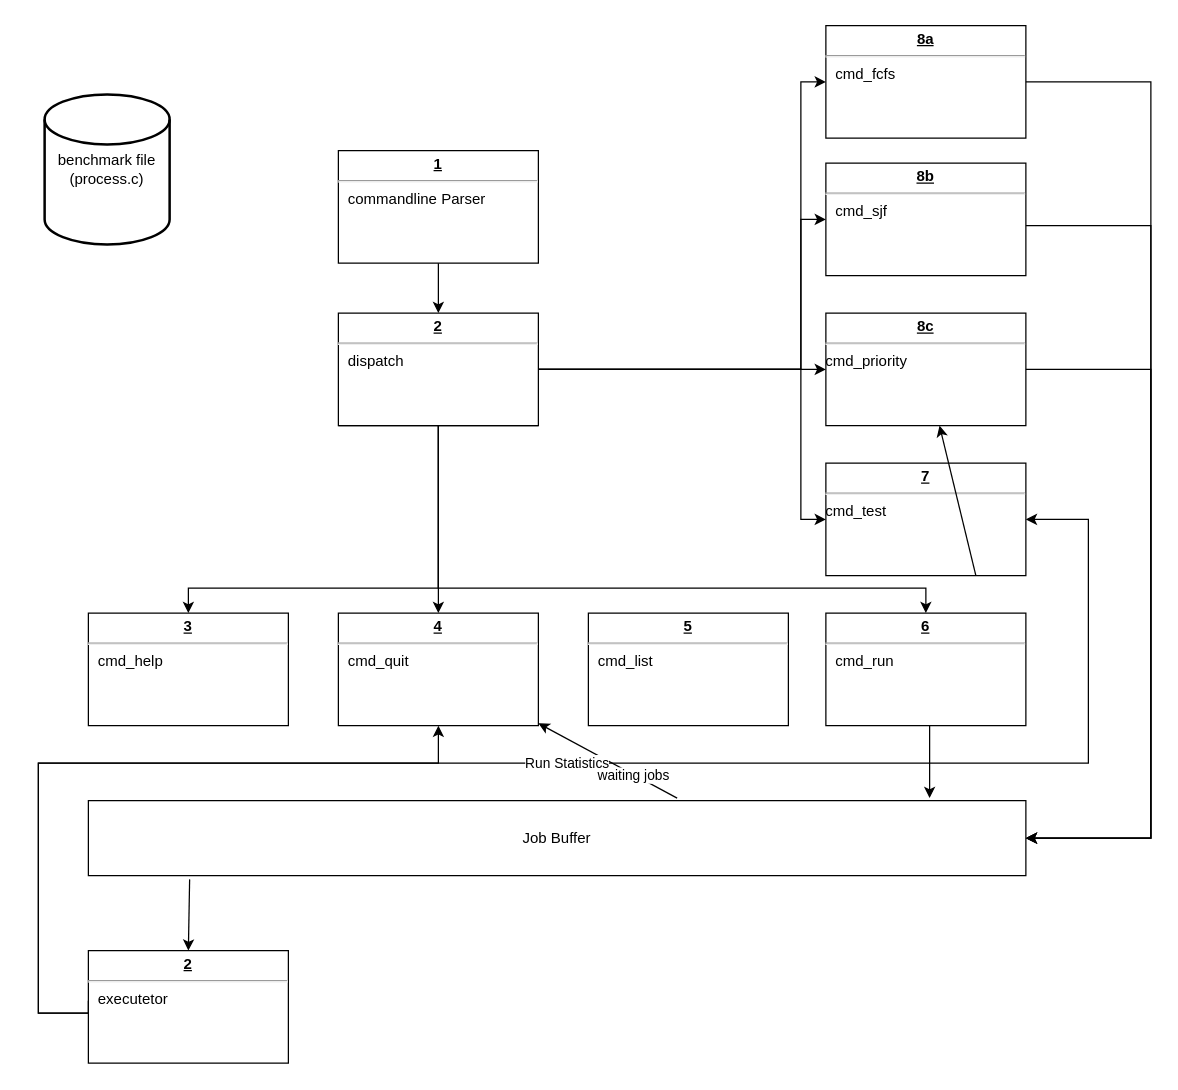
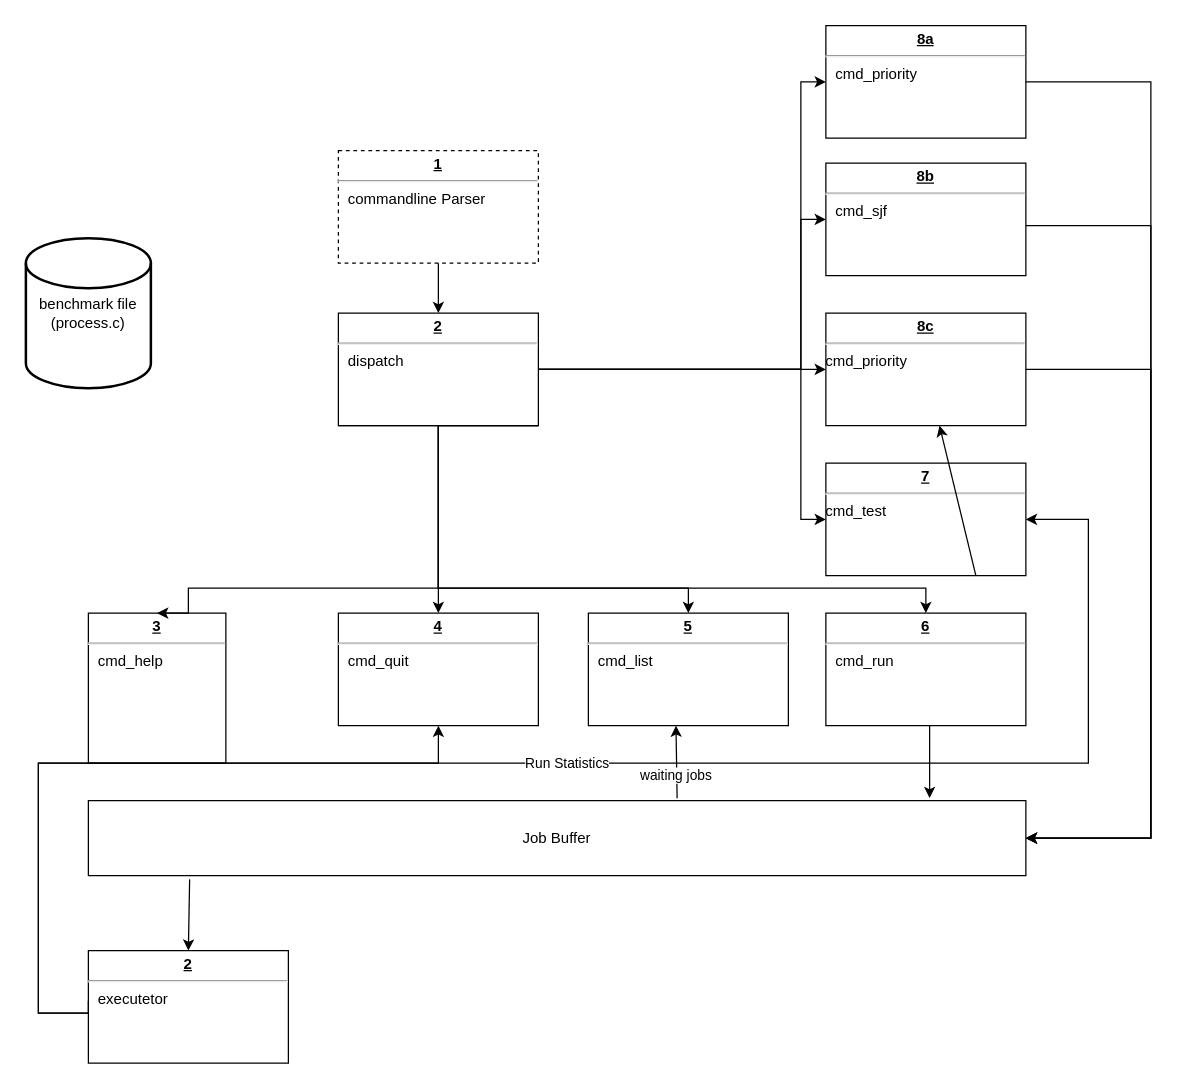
(859, 44) -> (872, 44)
(107, 169) -> (88, 313)
(438, 207) -> (438, 207)
none -> (688, 598)
(188, 669) -> (157, 688)
(647, 782) -> (676, 766)
